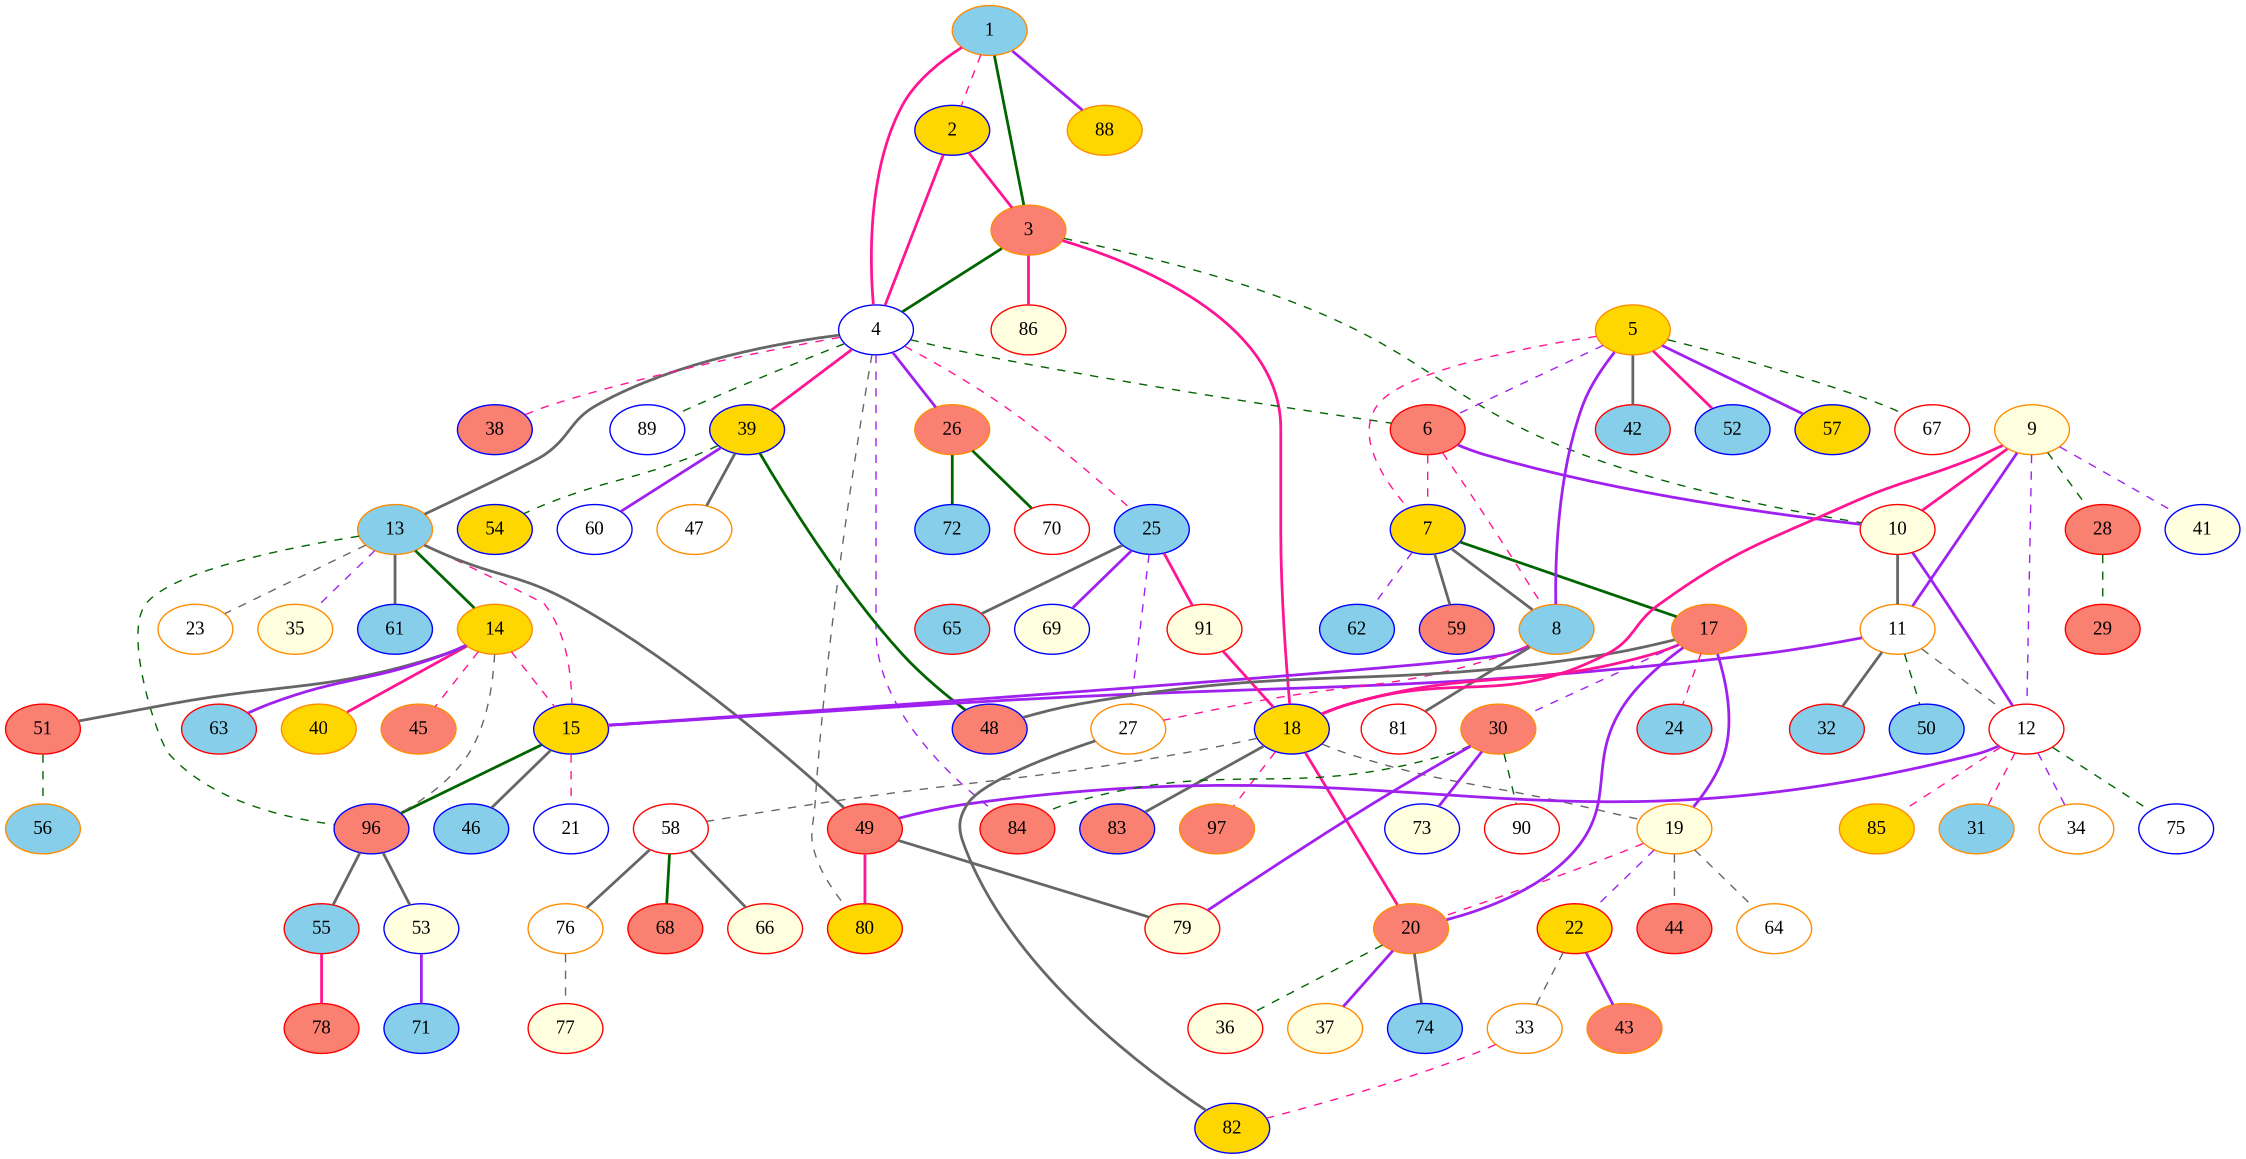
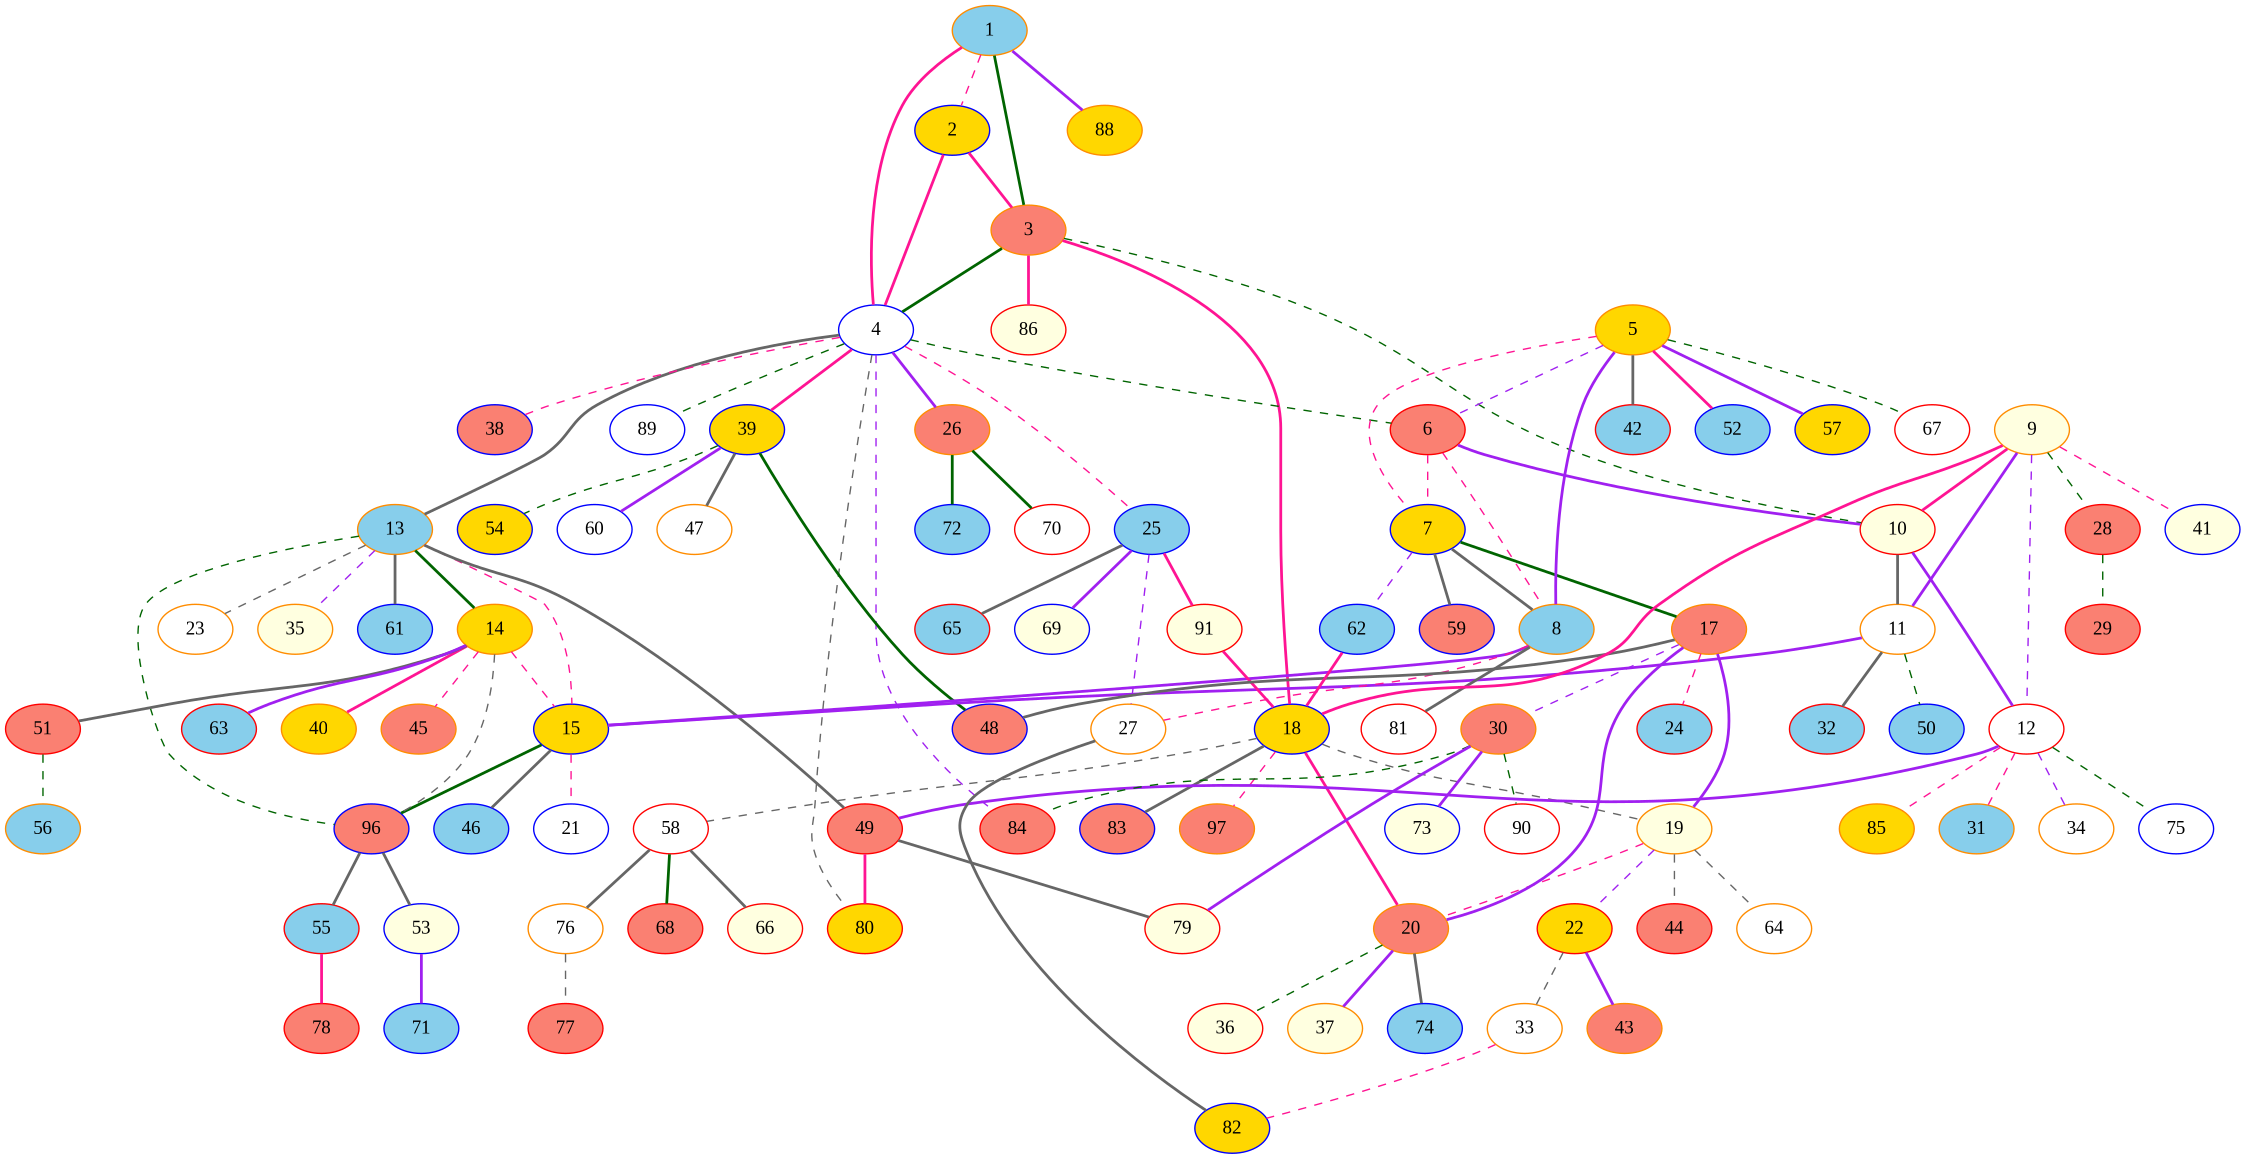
(2117, 480) -> (2117, 480)
(1500, 679) -> (1324, 679)
(1962, 679) -> none
(566, 1028) -> (566, 1028)
